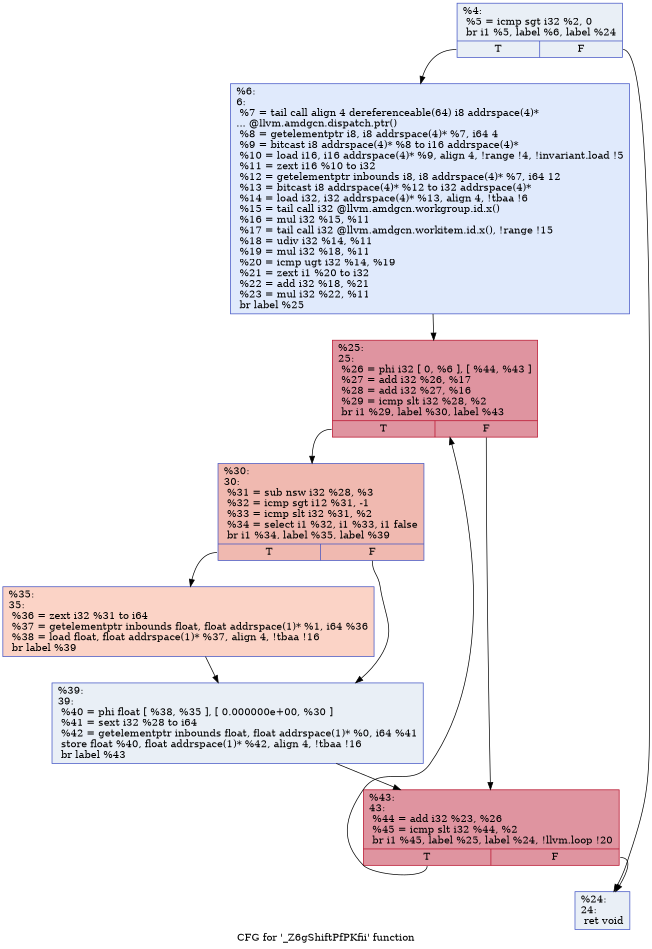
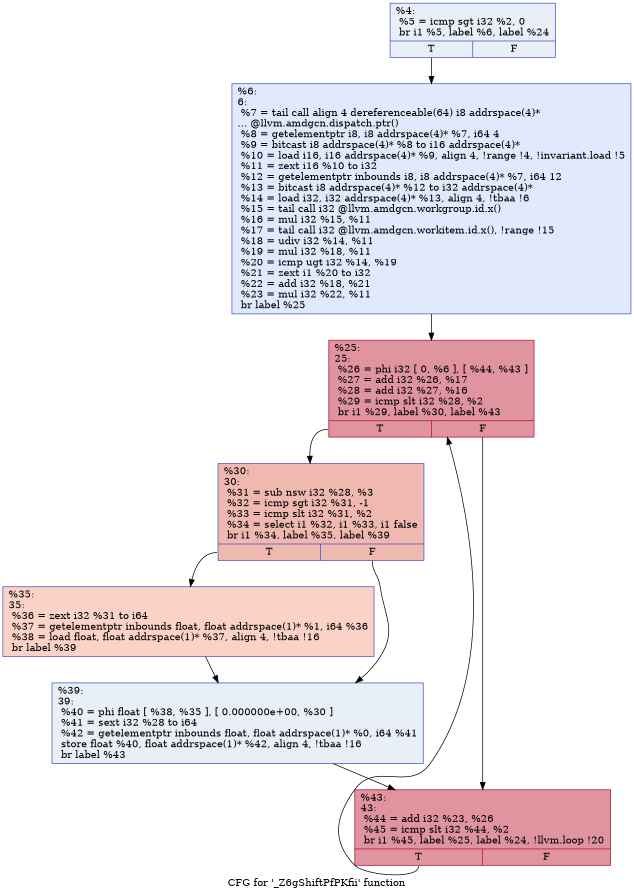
(297, 503) -> (297, 503)
(602, 911) -> none
